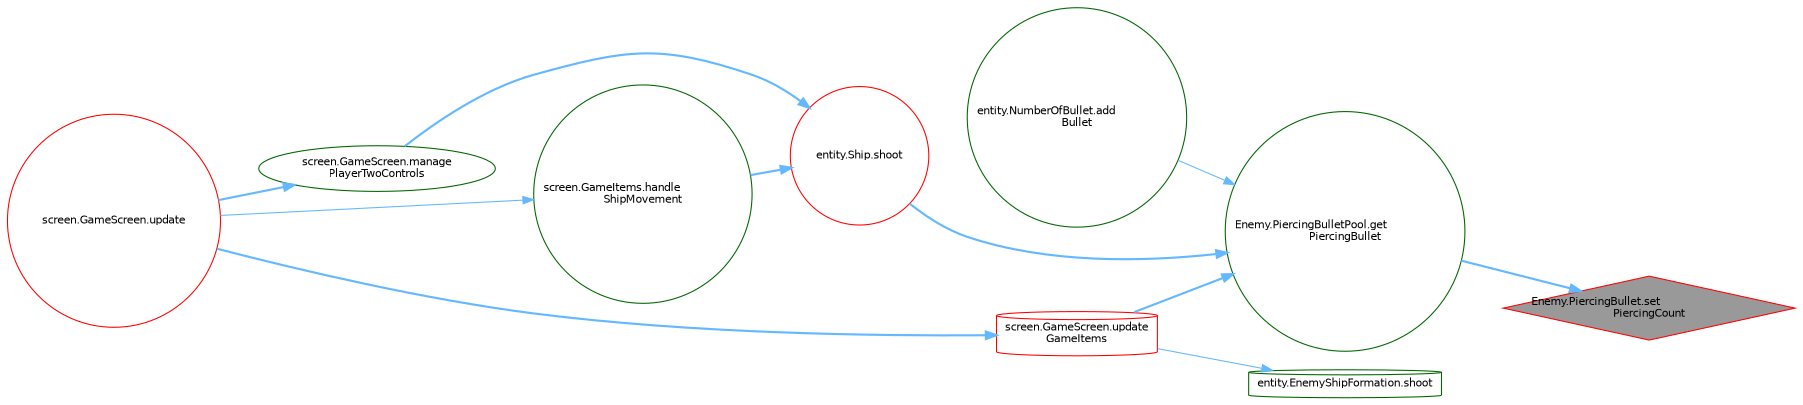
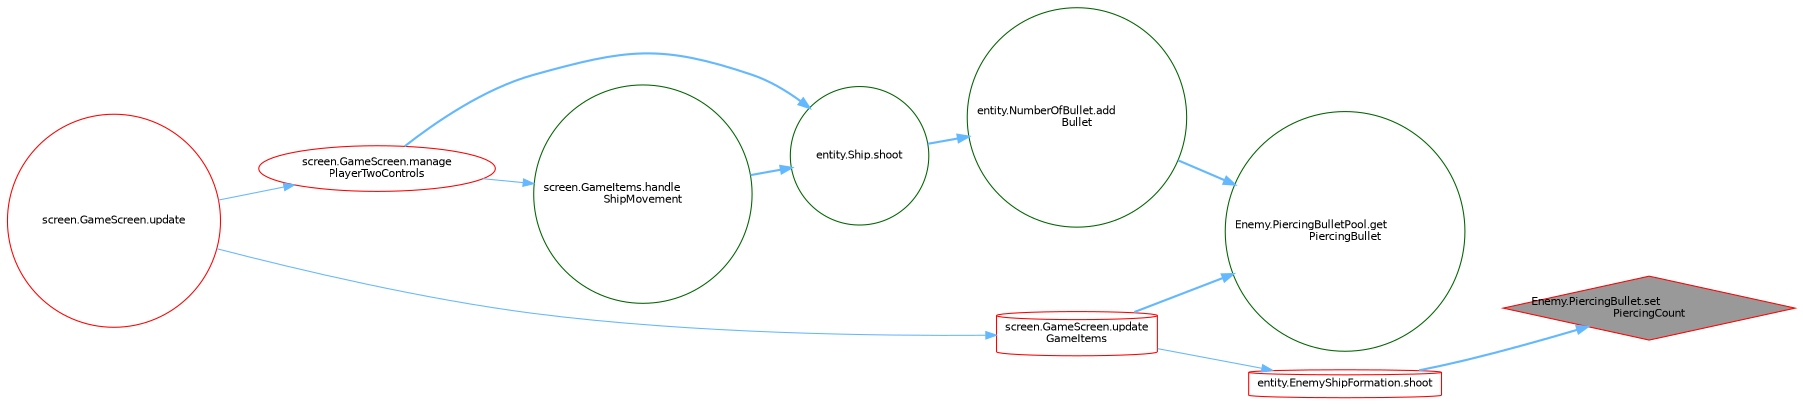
(860, 156) -> (860, 156)
(377, 169) -> (377, 169)
(1202, 170) -> (1202, 170)
(251, 194) -> (251, 194)
(372, 208) -> (503, 181)
(1057, 256) -> (943, 141)
(1516, 275) -> (1499, 352)
(598, 321) -> (598, 321)
(1345, 384) -> (1345, 384)
